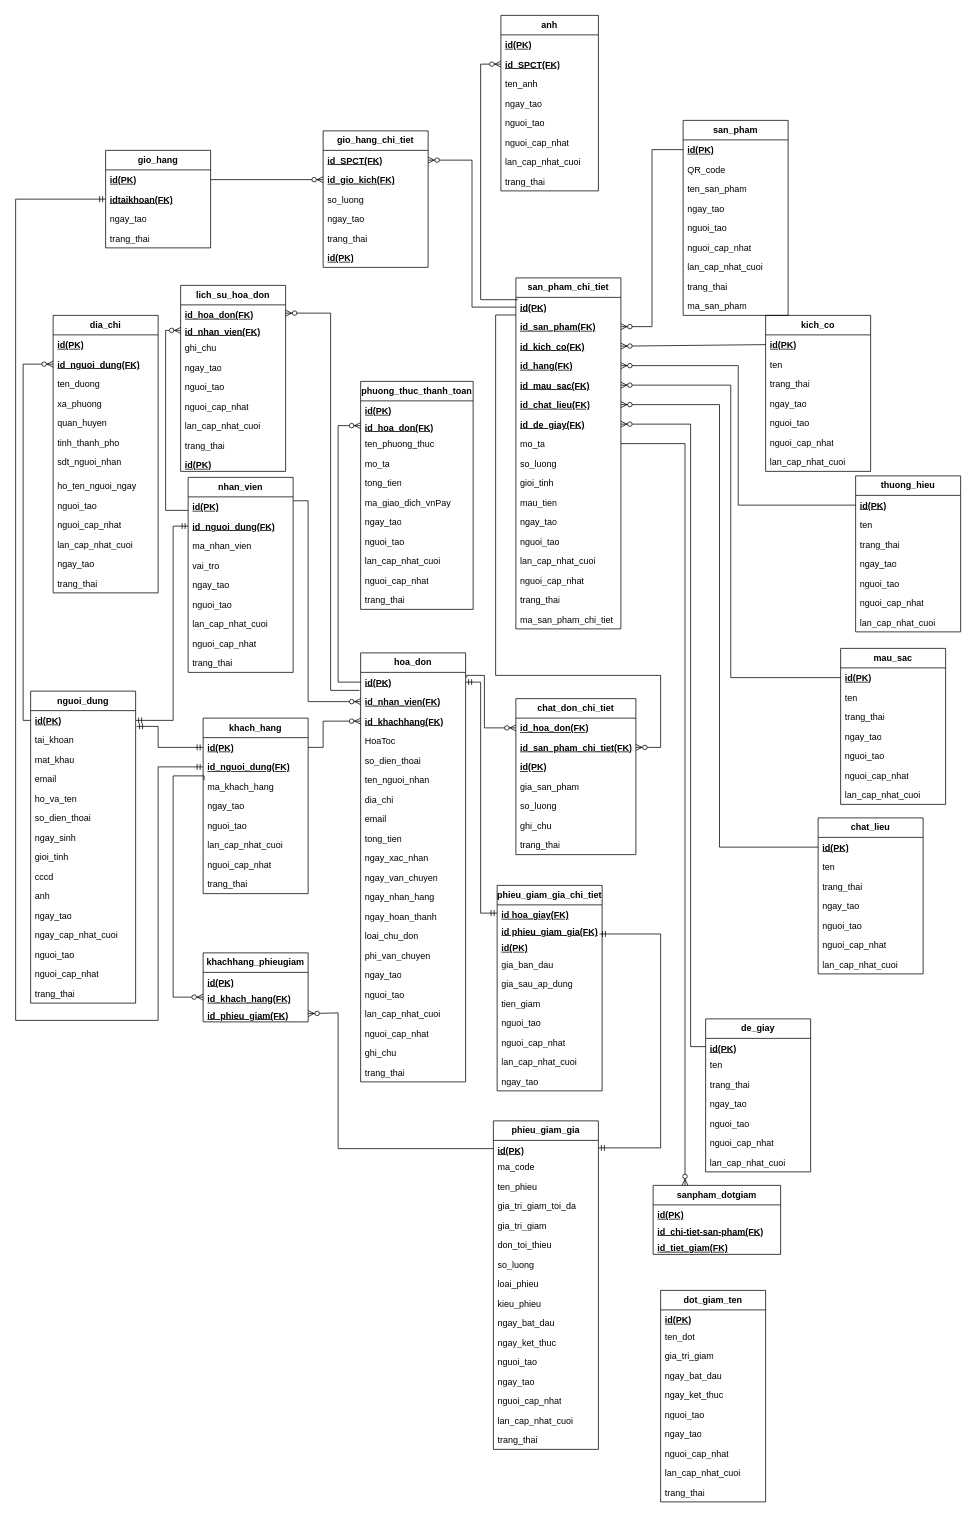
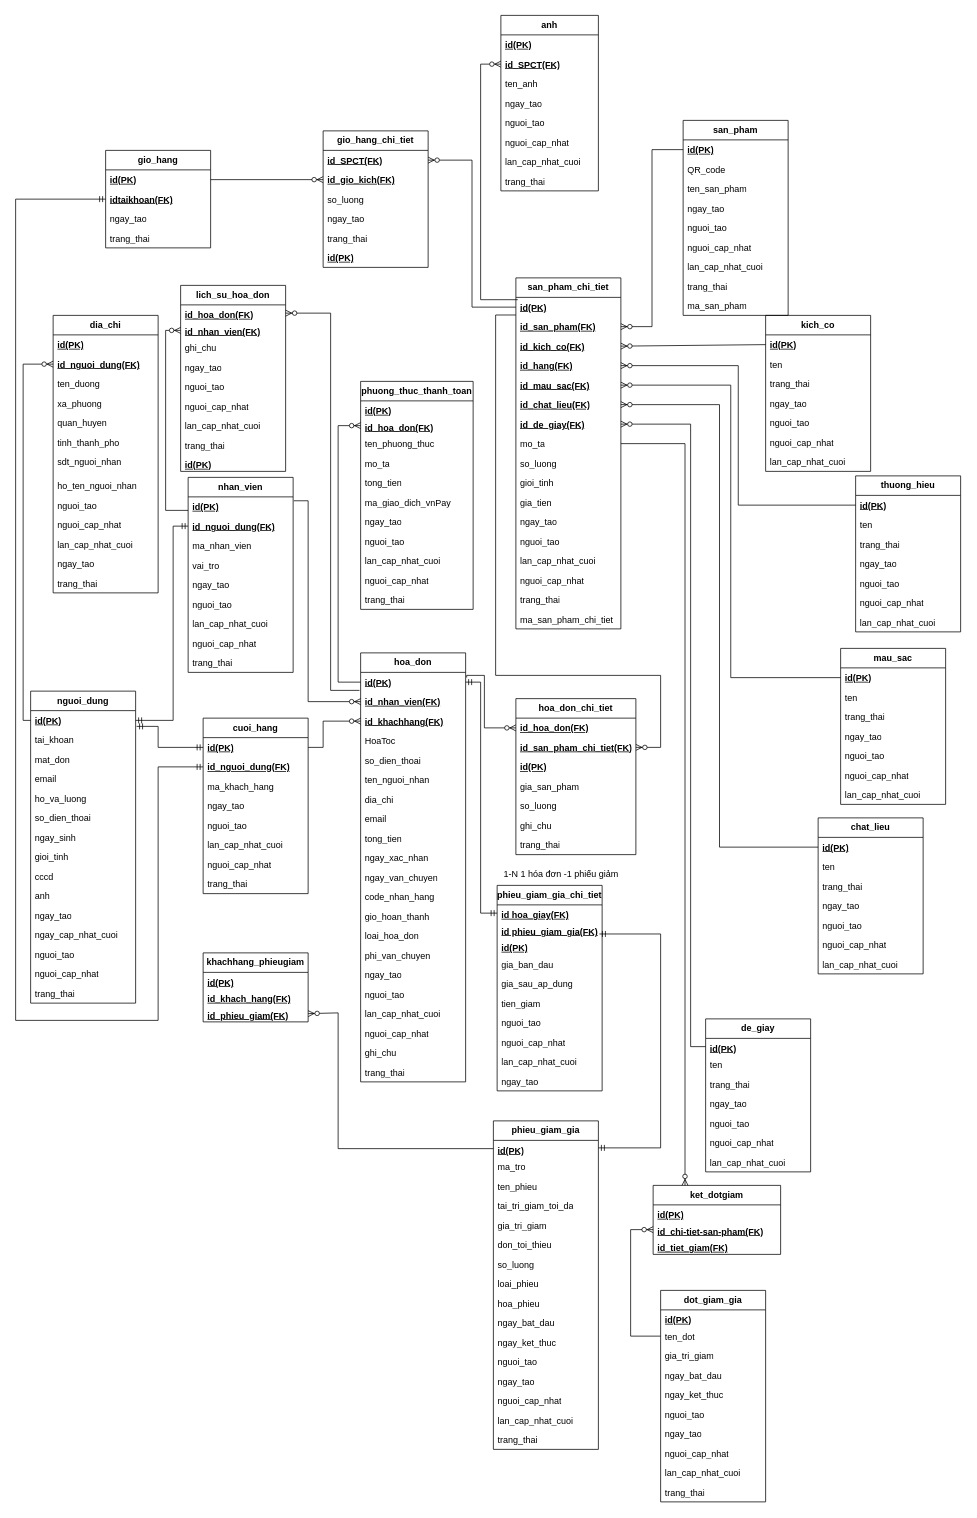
(99, 487) -> (99, 487)
(539, 503) -> (538, 503)
(576, 708) -> (576, 708)
(255, 728) -> (255, 728)
(55, 760) -> (53, 760)
(58, 799) -> (61, 799)
none -> (561, 874)
(173, 883) -> none
(400, 898) -> (400, 898)
(403, 917) -> (399, 917)
(393, 937) -> (393, 937)
(515, 1168) -> (513, 1168)
(717, 1195) -> (717, 1195)
(541, 1207) -> (541, 1207)
none -> (630, 1288)
(713, 1300) -> (713, 1300)
(520, 1304) -> (519, 1304)
